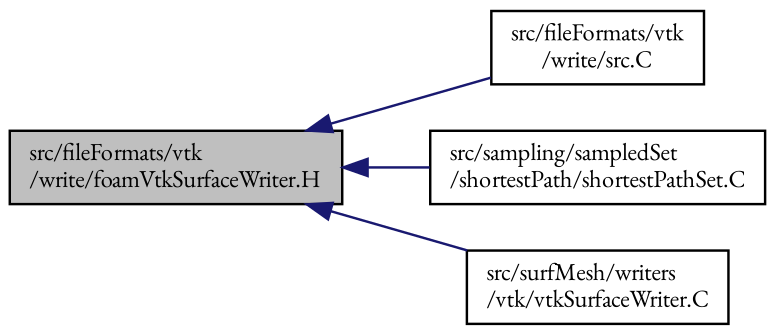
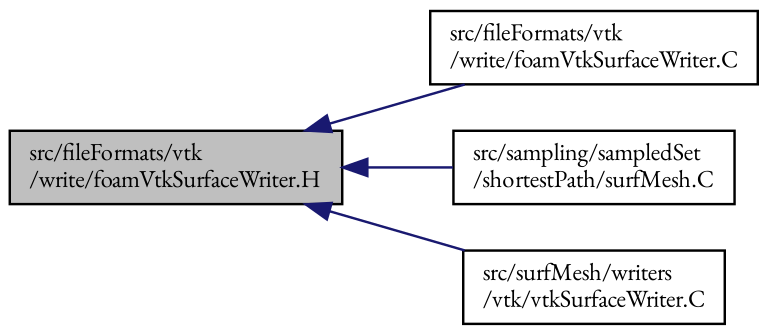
(598, 48) -> (594, 48)
(598, 167) -> (594, 167)
